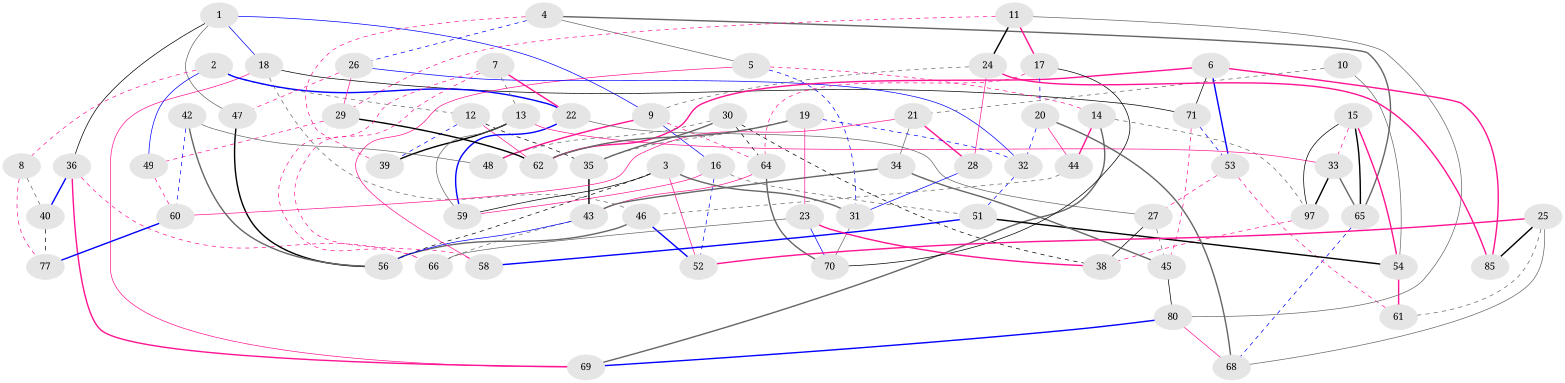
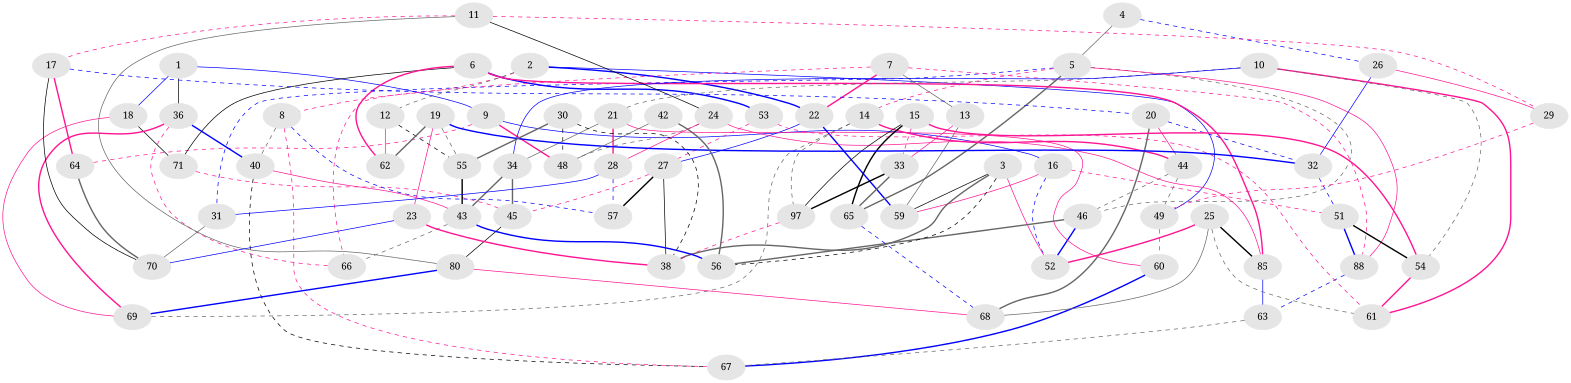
(1046, 33) -> (958, 157)
(1001, 41) -> (595, 64)
(1027, 41) -> (259, 25)
(816, 79) -> (638, 141)
none -> (860, 79)
(874, 83) -> (63, 116)
(505, 84) -> (924, 88)
(1286, 84) -> (1100, 156)
(238, 116) -> none
none -> (1502, 123)
(447, 135) -> none
(622, 136) -> (563, 136)
(917, 136) -> (850, 151)
(747, 141) -> none
(869, 141) -> (741, 145)
(1213, 143) -> none
(1396, 159) -> (1470, 108)
(181, 166) -> none
(385, 166) -> none
(589, 166) -> (462, 166)
(760, 191) -> (813, 249)
(678, 192) -> (326, 182)
none -> (1171, 192)
(821, 195) -> (1190, 190)
(424, 197) -> (1349, 146)
none -> (613, 217)
(616, 235) -> none
(488, 237) -> (589, 242)
(1160, 243) -> (590, 195)
(45, 267) -> (726, 367)
(484, 267) -> (1359, 267)
(883, 276) -> (551, 307)
none -> (1263, 317)
